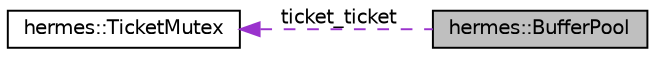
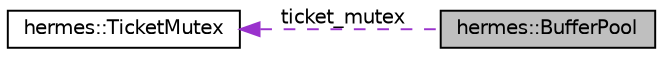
(336, 19) -> (340, 19)
